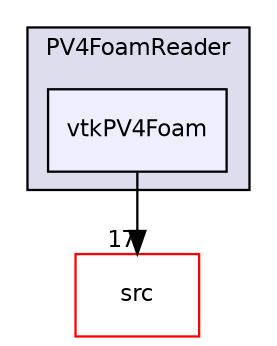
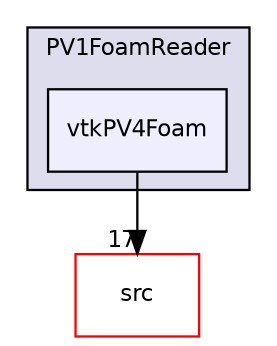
(138, 49) -> (138, 49)
